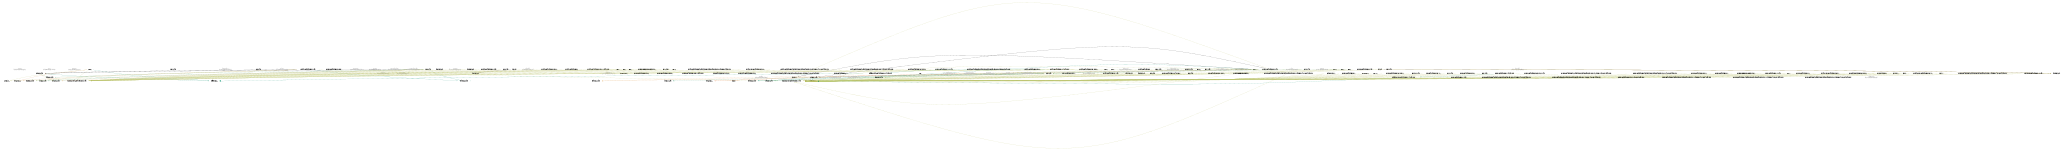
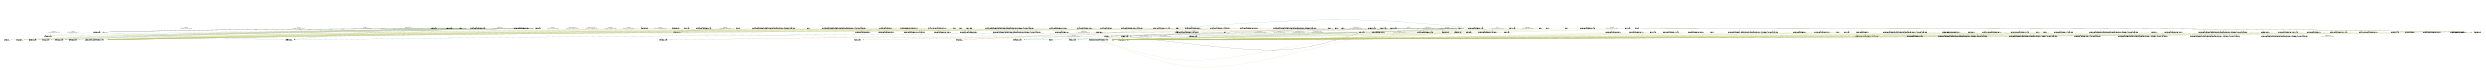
none -> (2338, 32)
